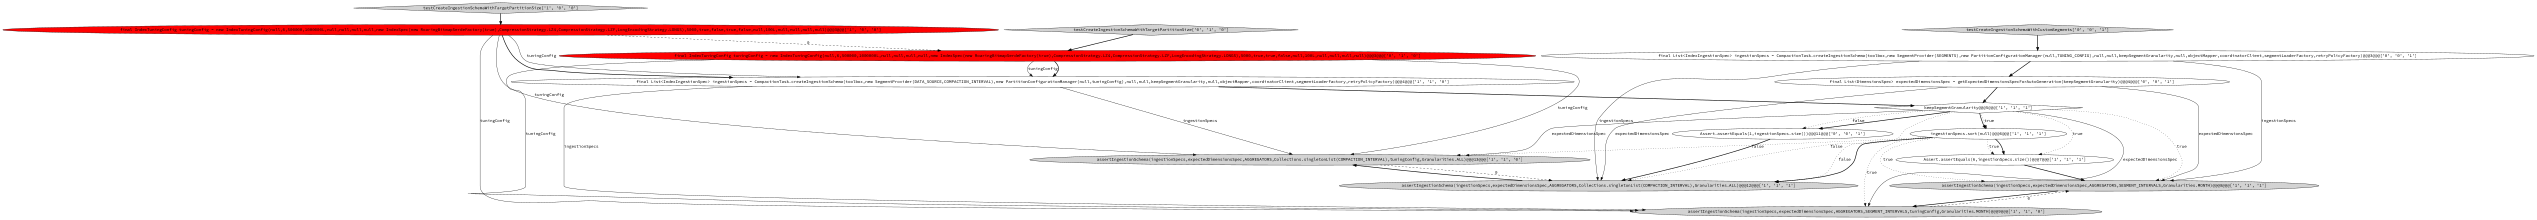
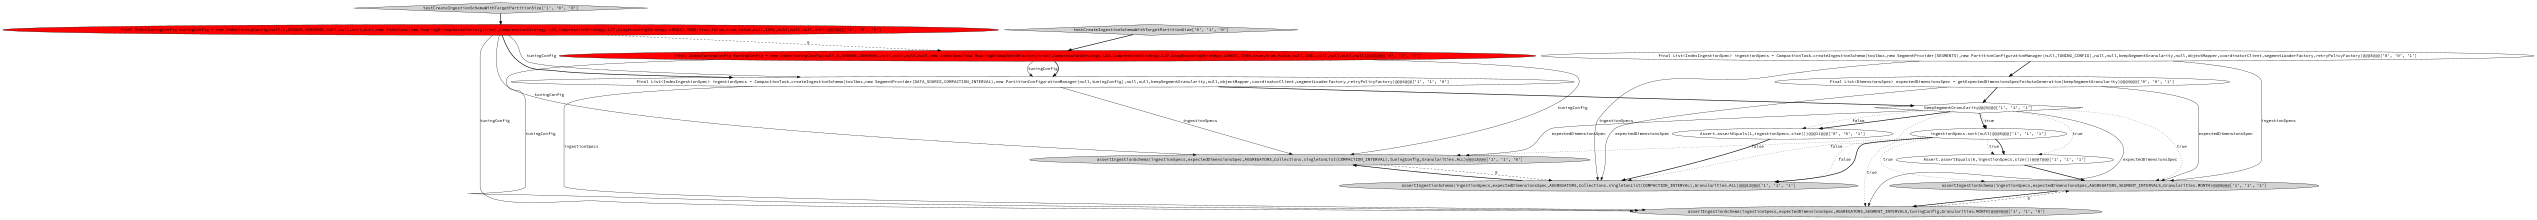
(2038, 30) -> none
